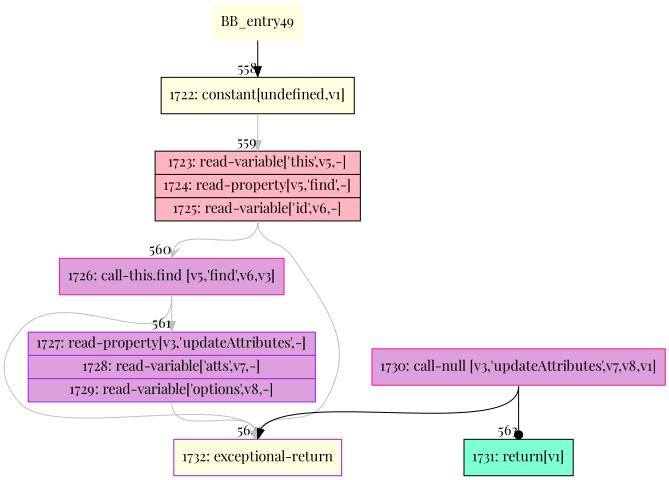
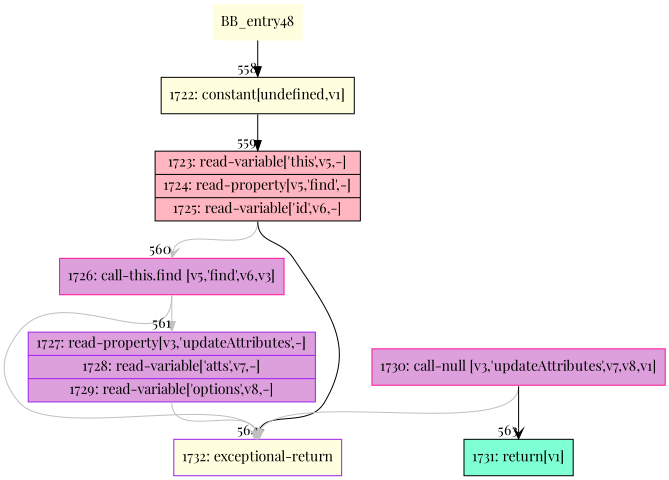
(258, 22) -> (258, 22)
(258, 127) -> (258, 127)
(336, 335) -> (336, 335)
(519, 408) -> (519, 407)
(393, 413) -> (393, 413)
